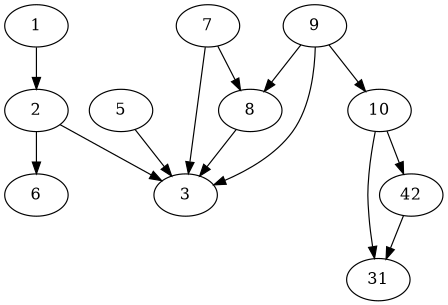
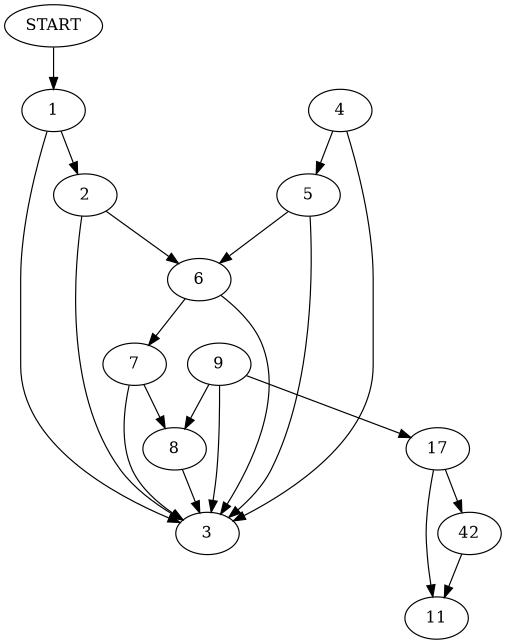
none -> (54, 26)
none -> (340, 110)
(380, 110) -> (438, 449)
none -> (259, 234)
(378, 280) -> (437, 618)
none -> (171, 317)
none -> (21, 359)
none -> (268, 396)
